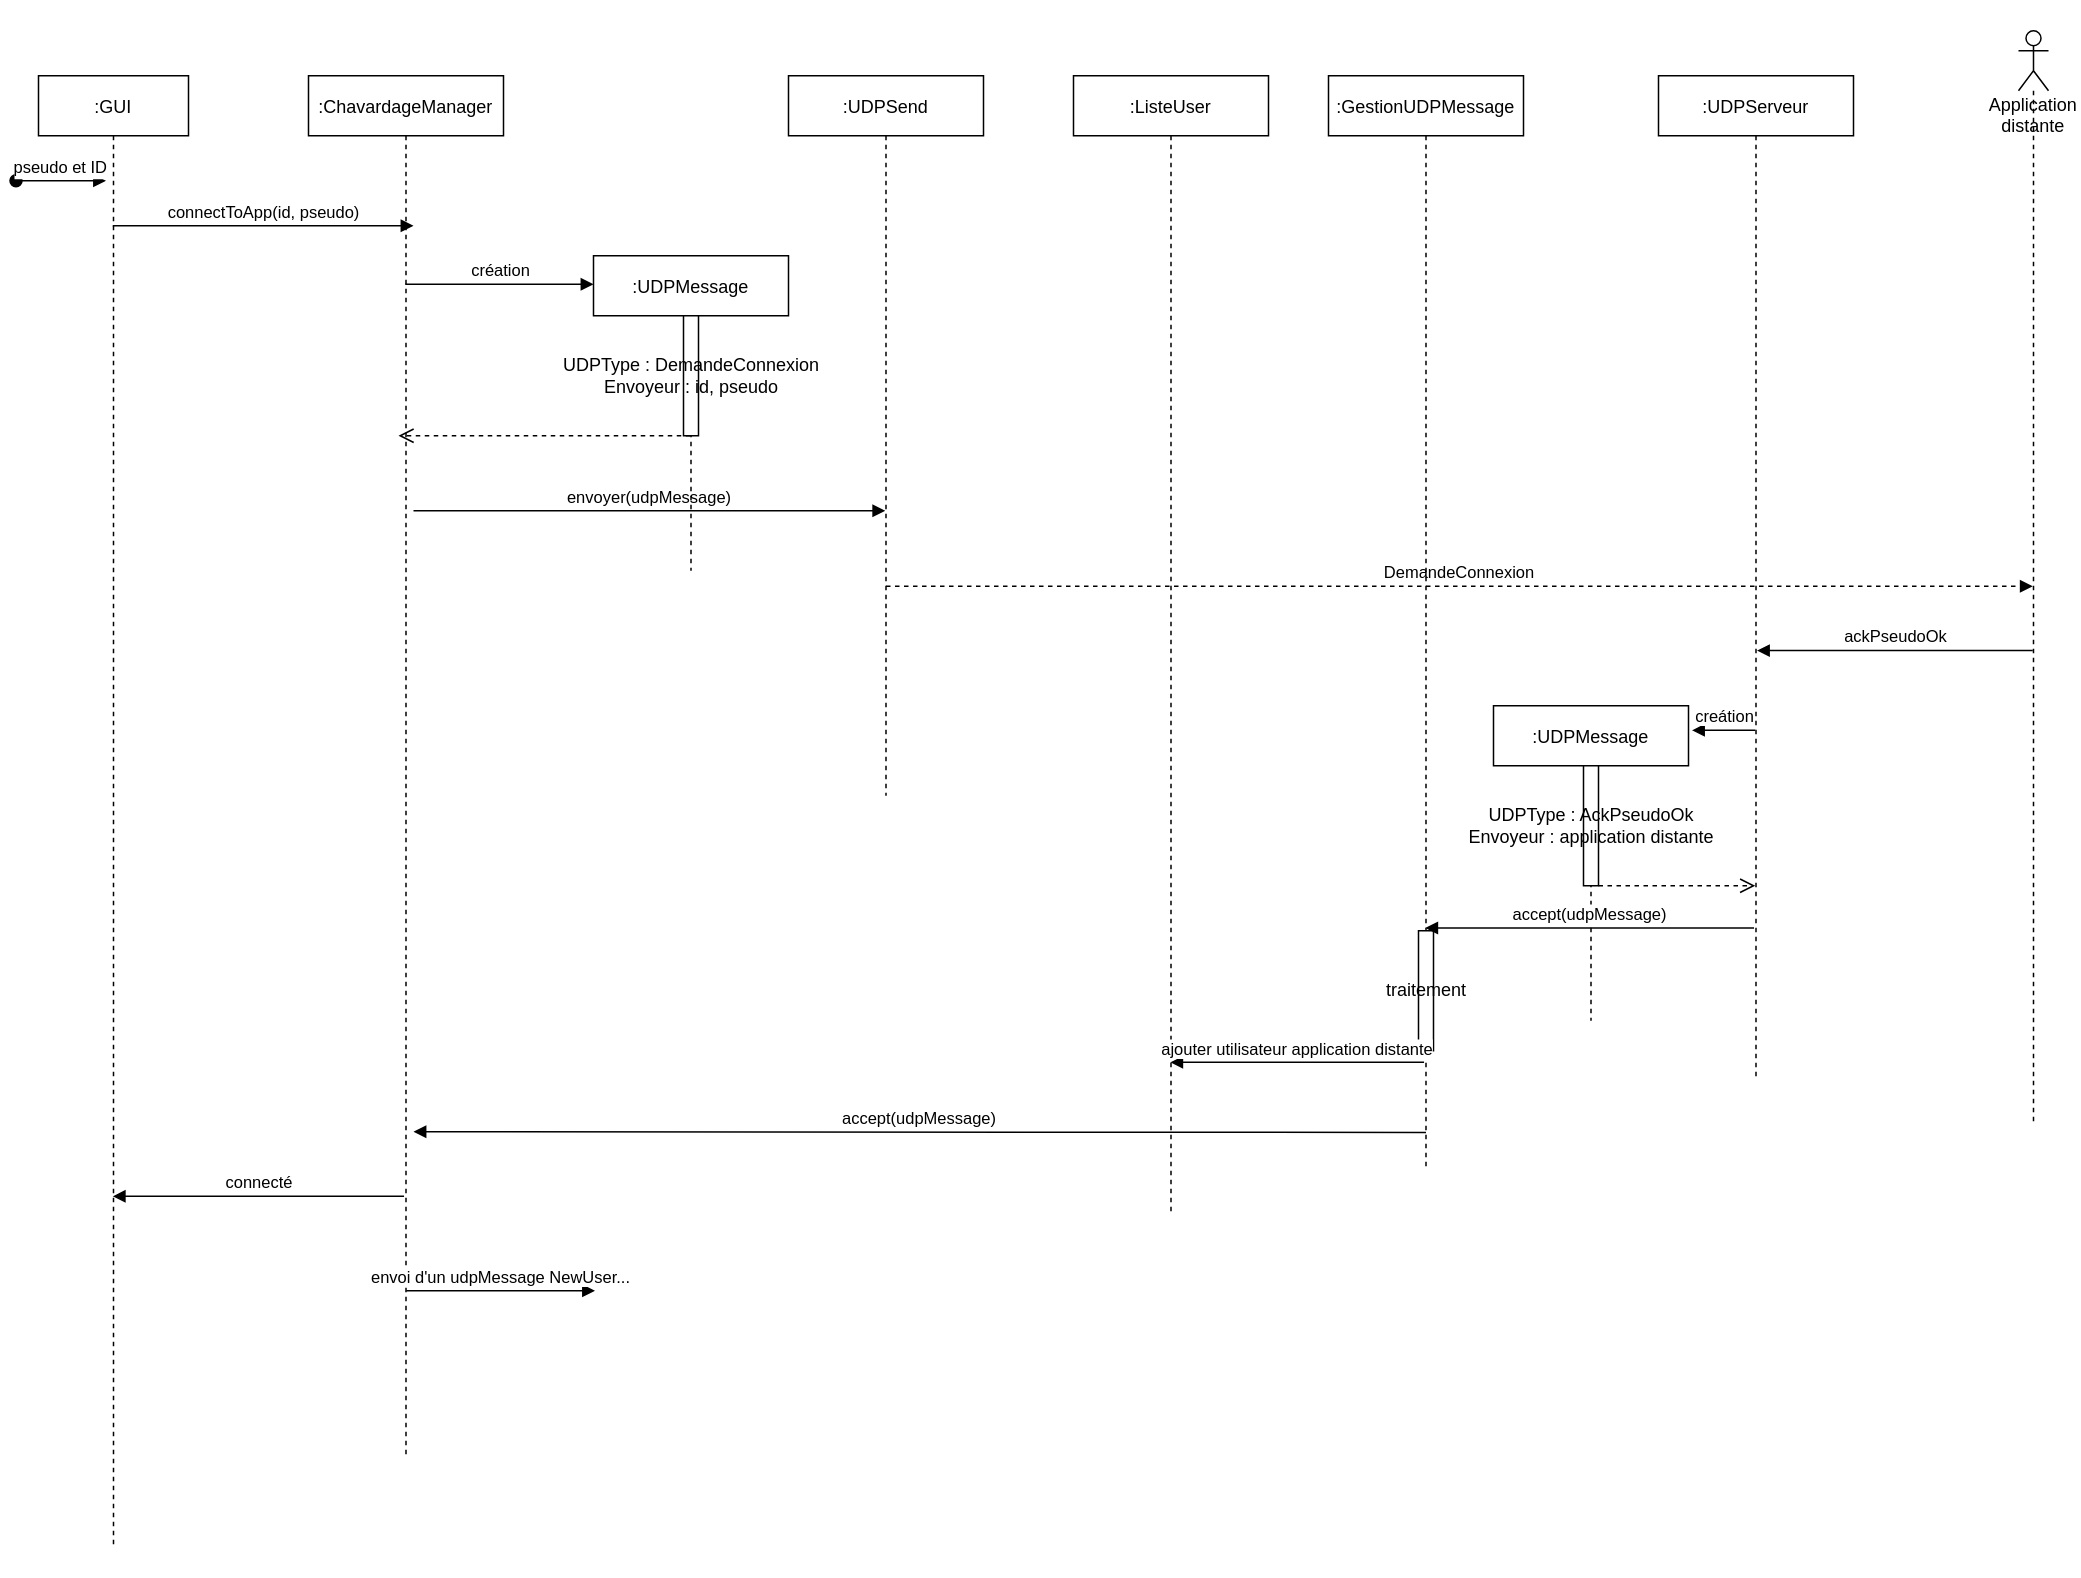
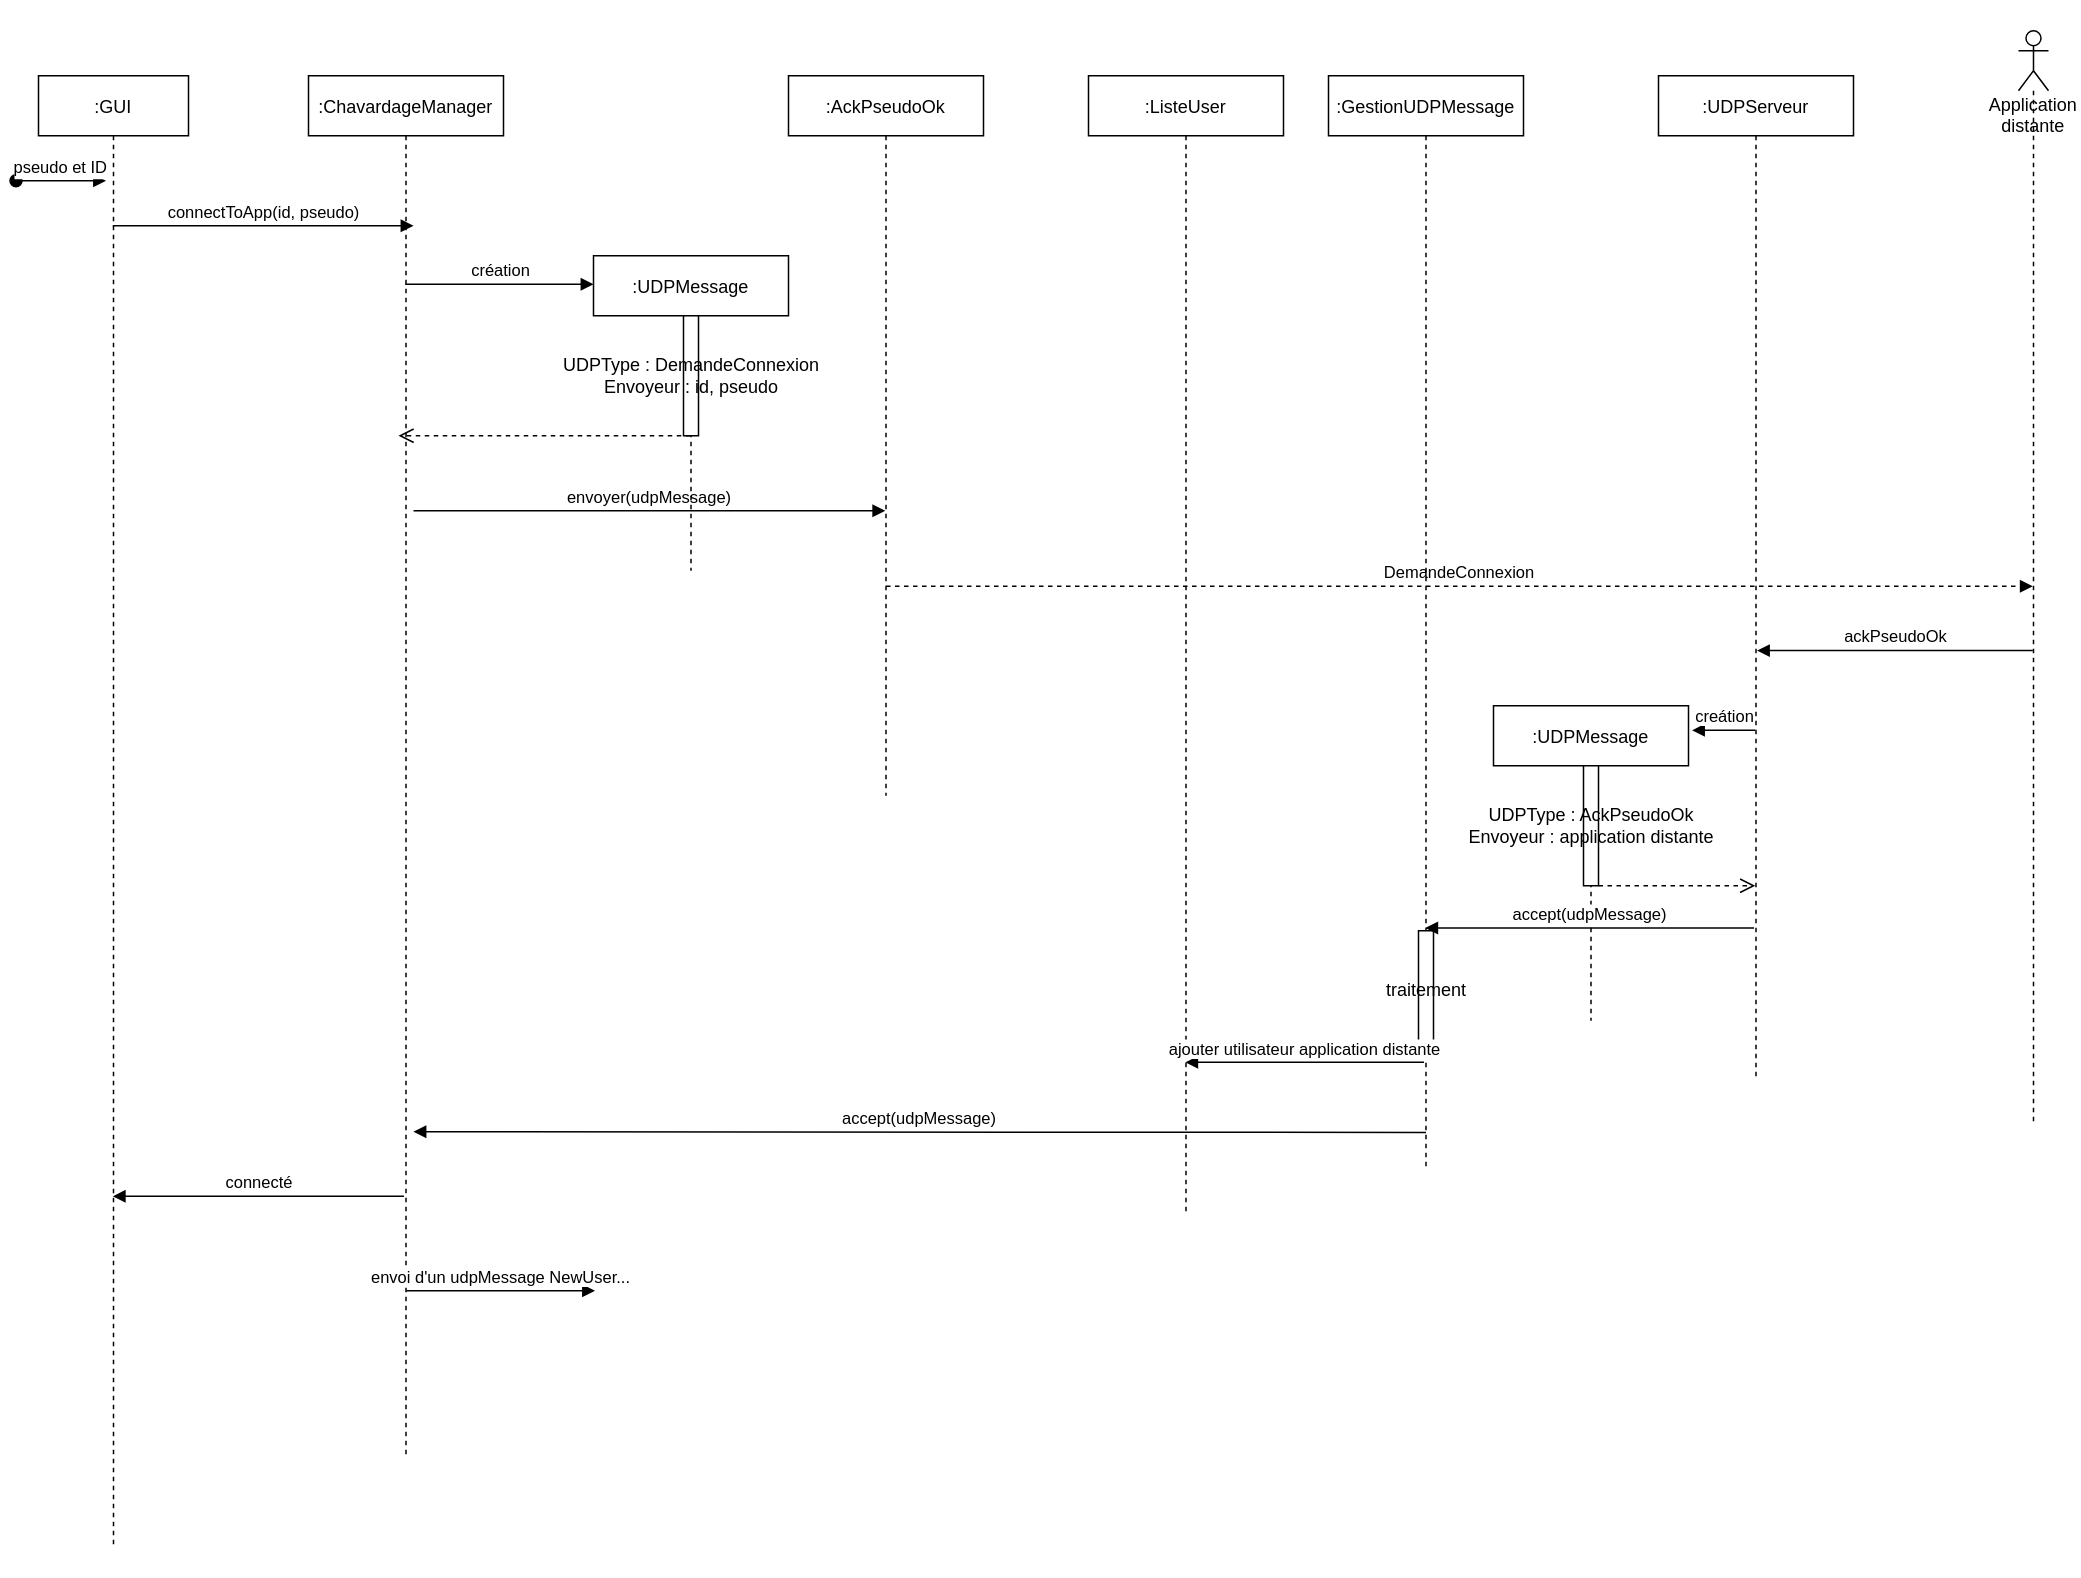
(885, 107) -> (885, 107)
(1171, 646) -> (1186, 646)
